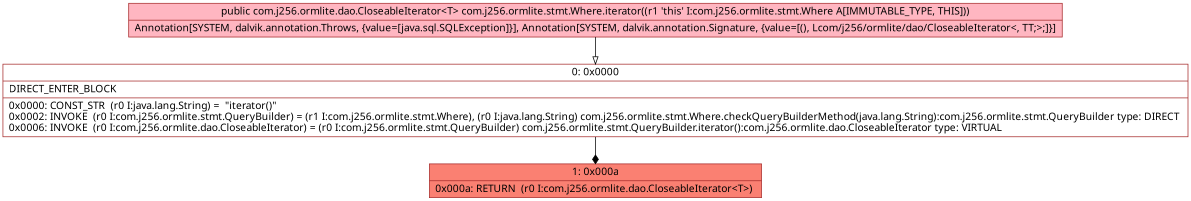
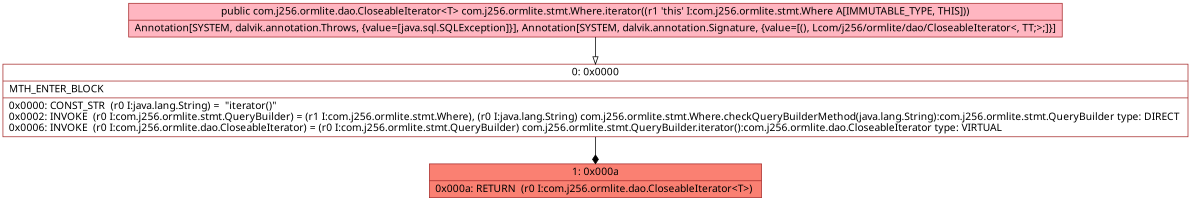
(63, 89) -> (56, 89)
